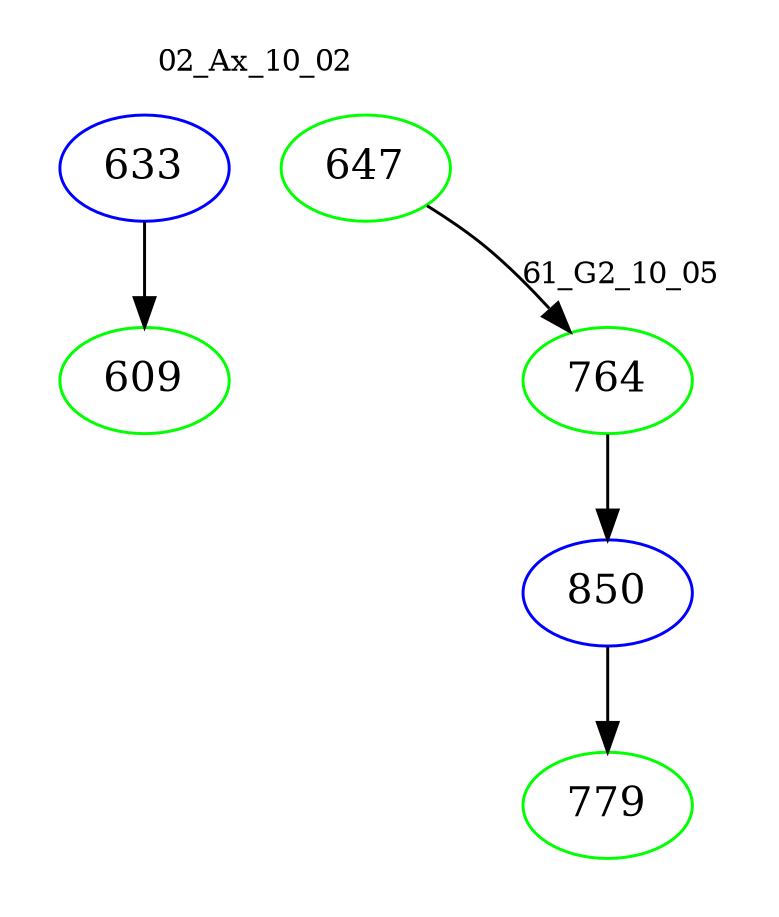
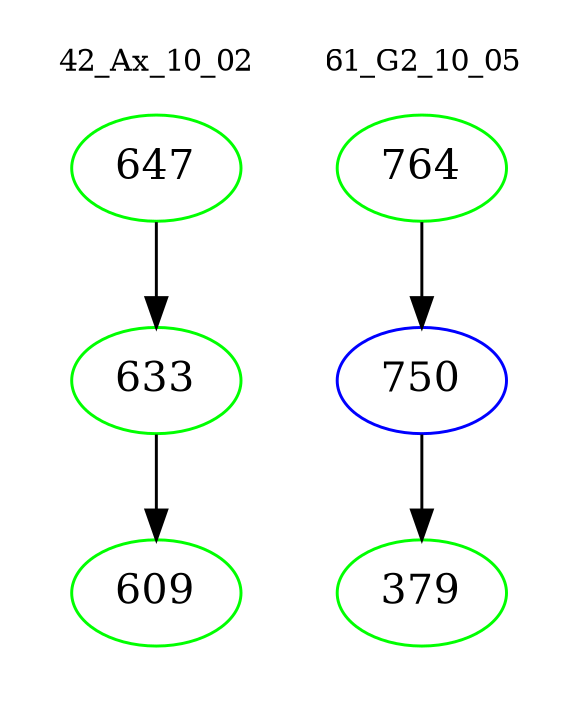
(255, 63) -> (156, 63)
(145, 168) -> (156, 381)
(519, 277) -> (156, 260)
(608, 593) -> (422, 381)
(608, 805) -> (422, 593)
